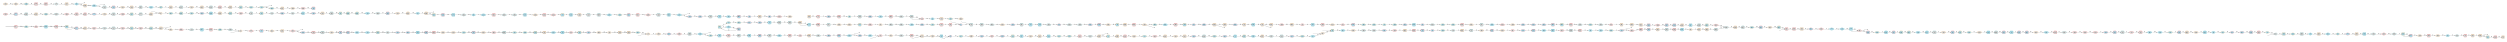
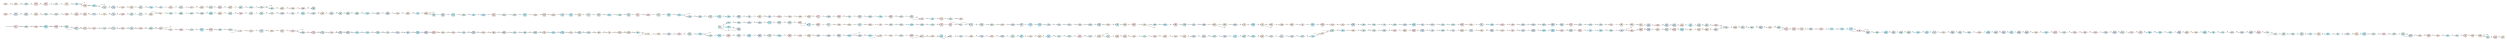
none -> (800, 17)
